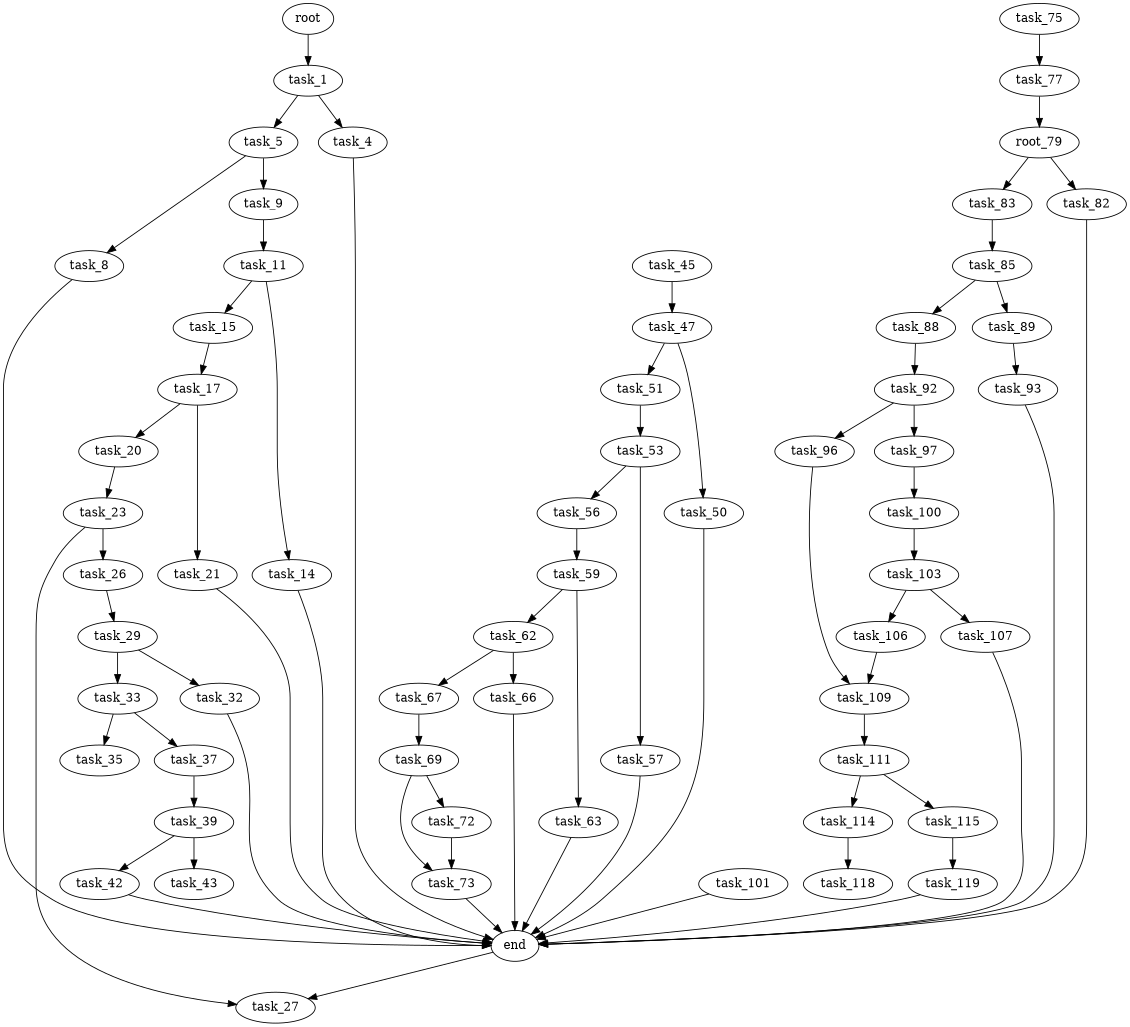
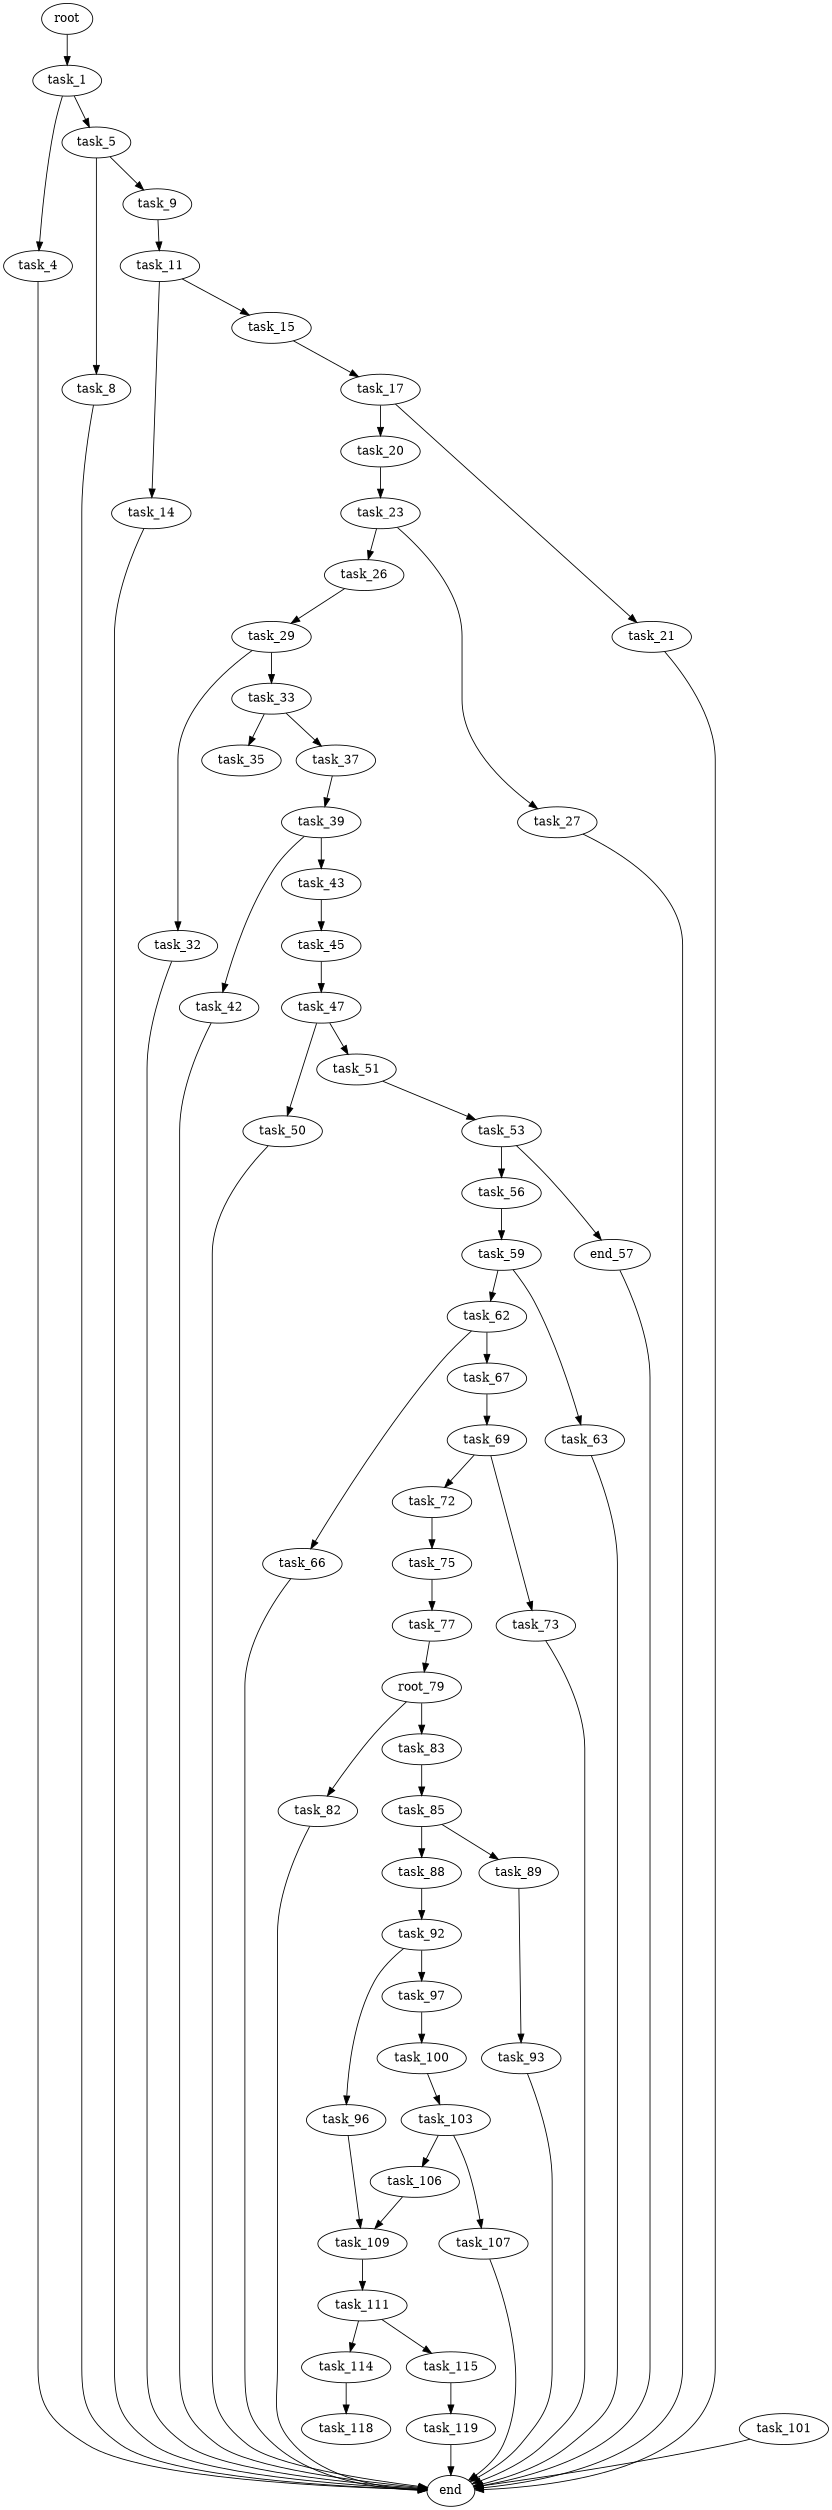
(640, 760) -> (612, 1255)
(451, 849) -> (432, 1529)
none -> (321, 911)
(405, 974) -> (683, 1704)
